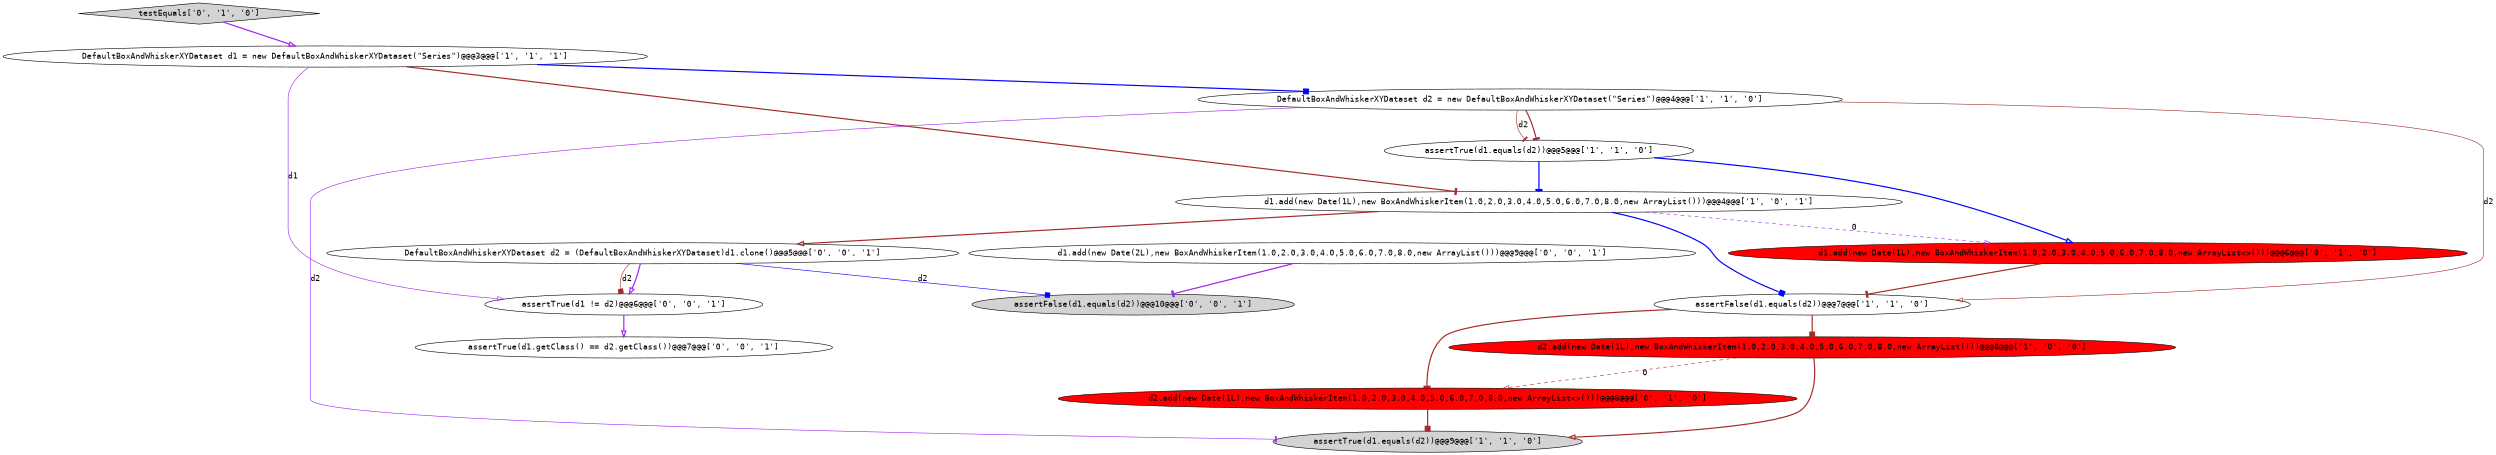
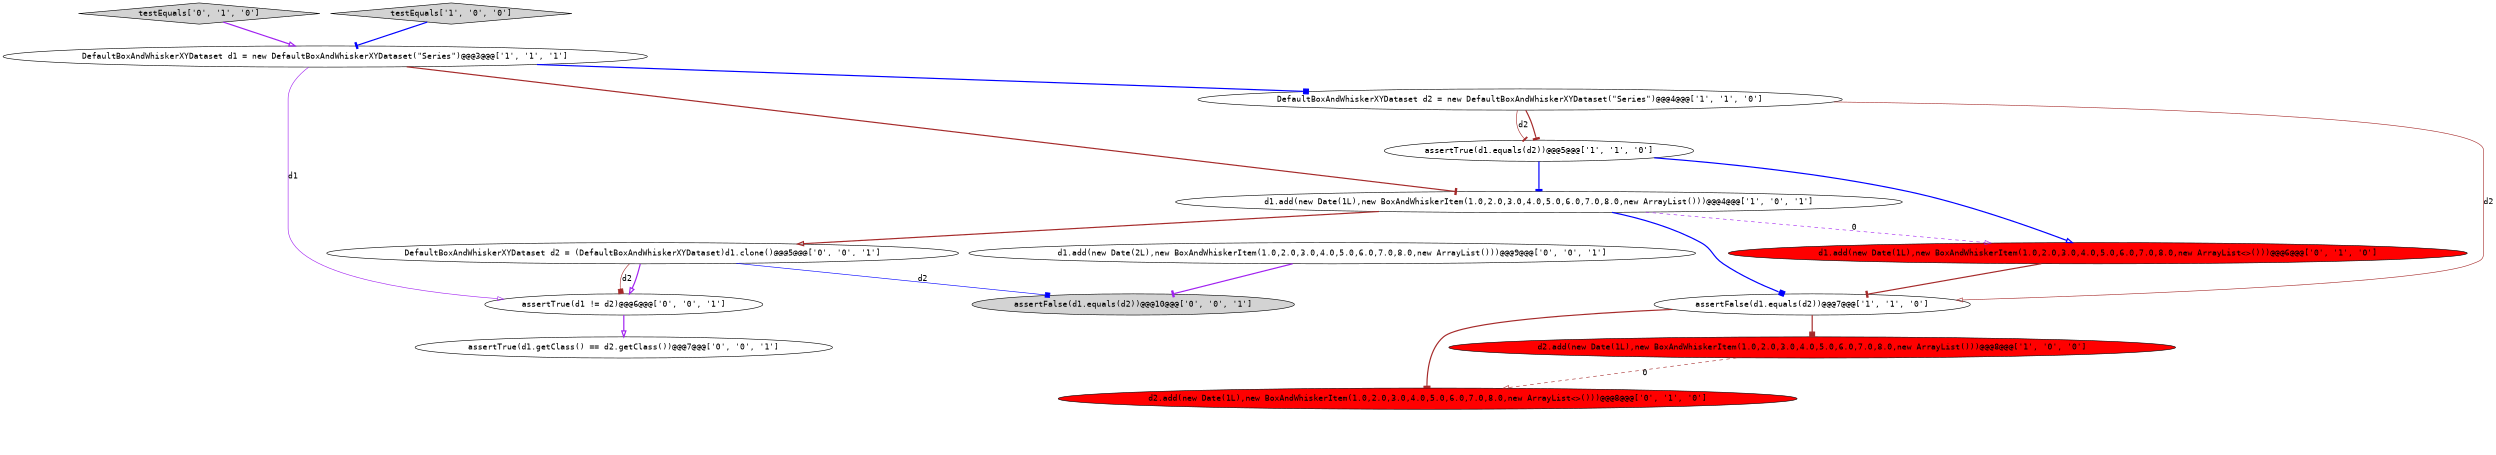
none -> (451, 14)
(1428, 442) -> none
